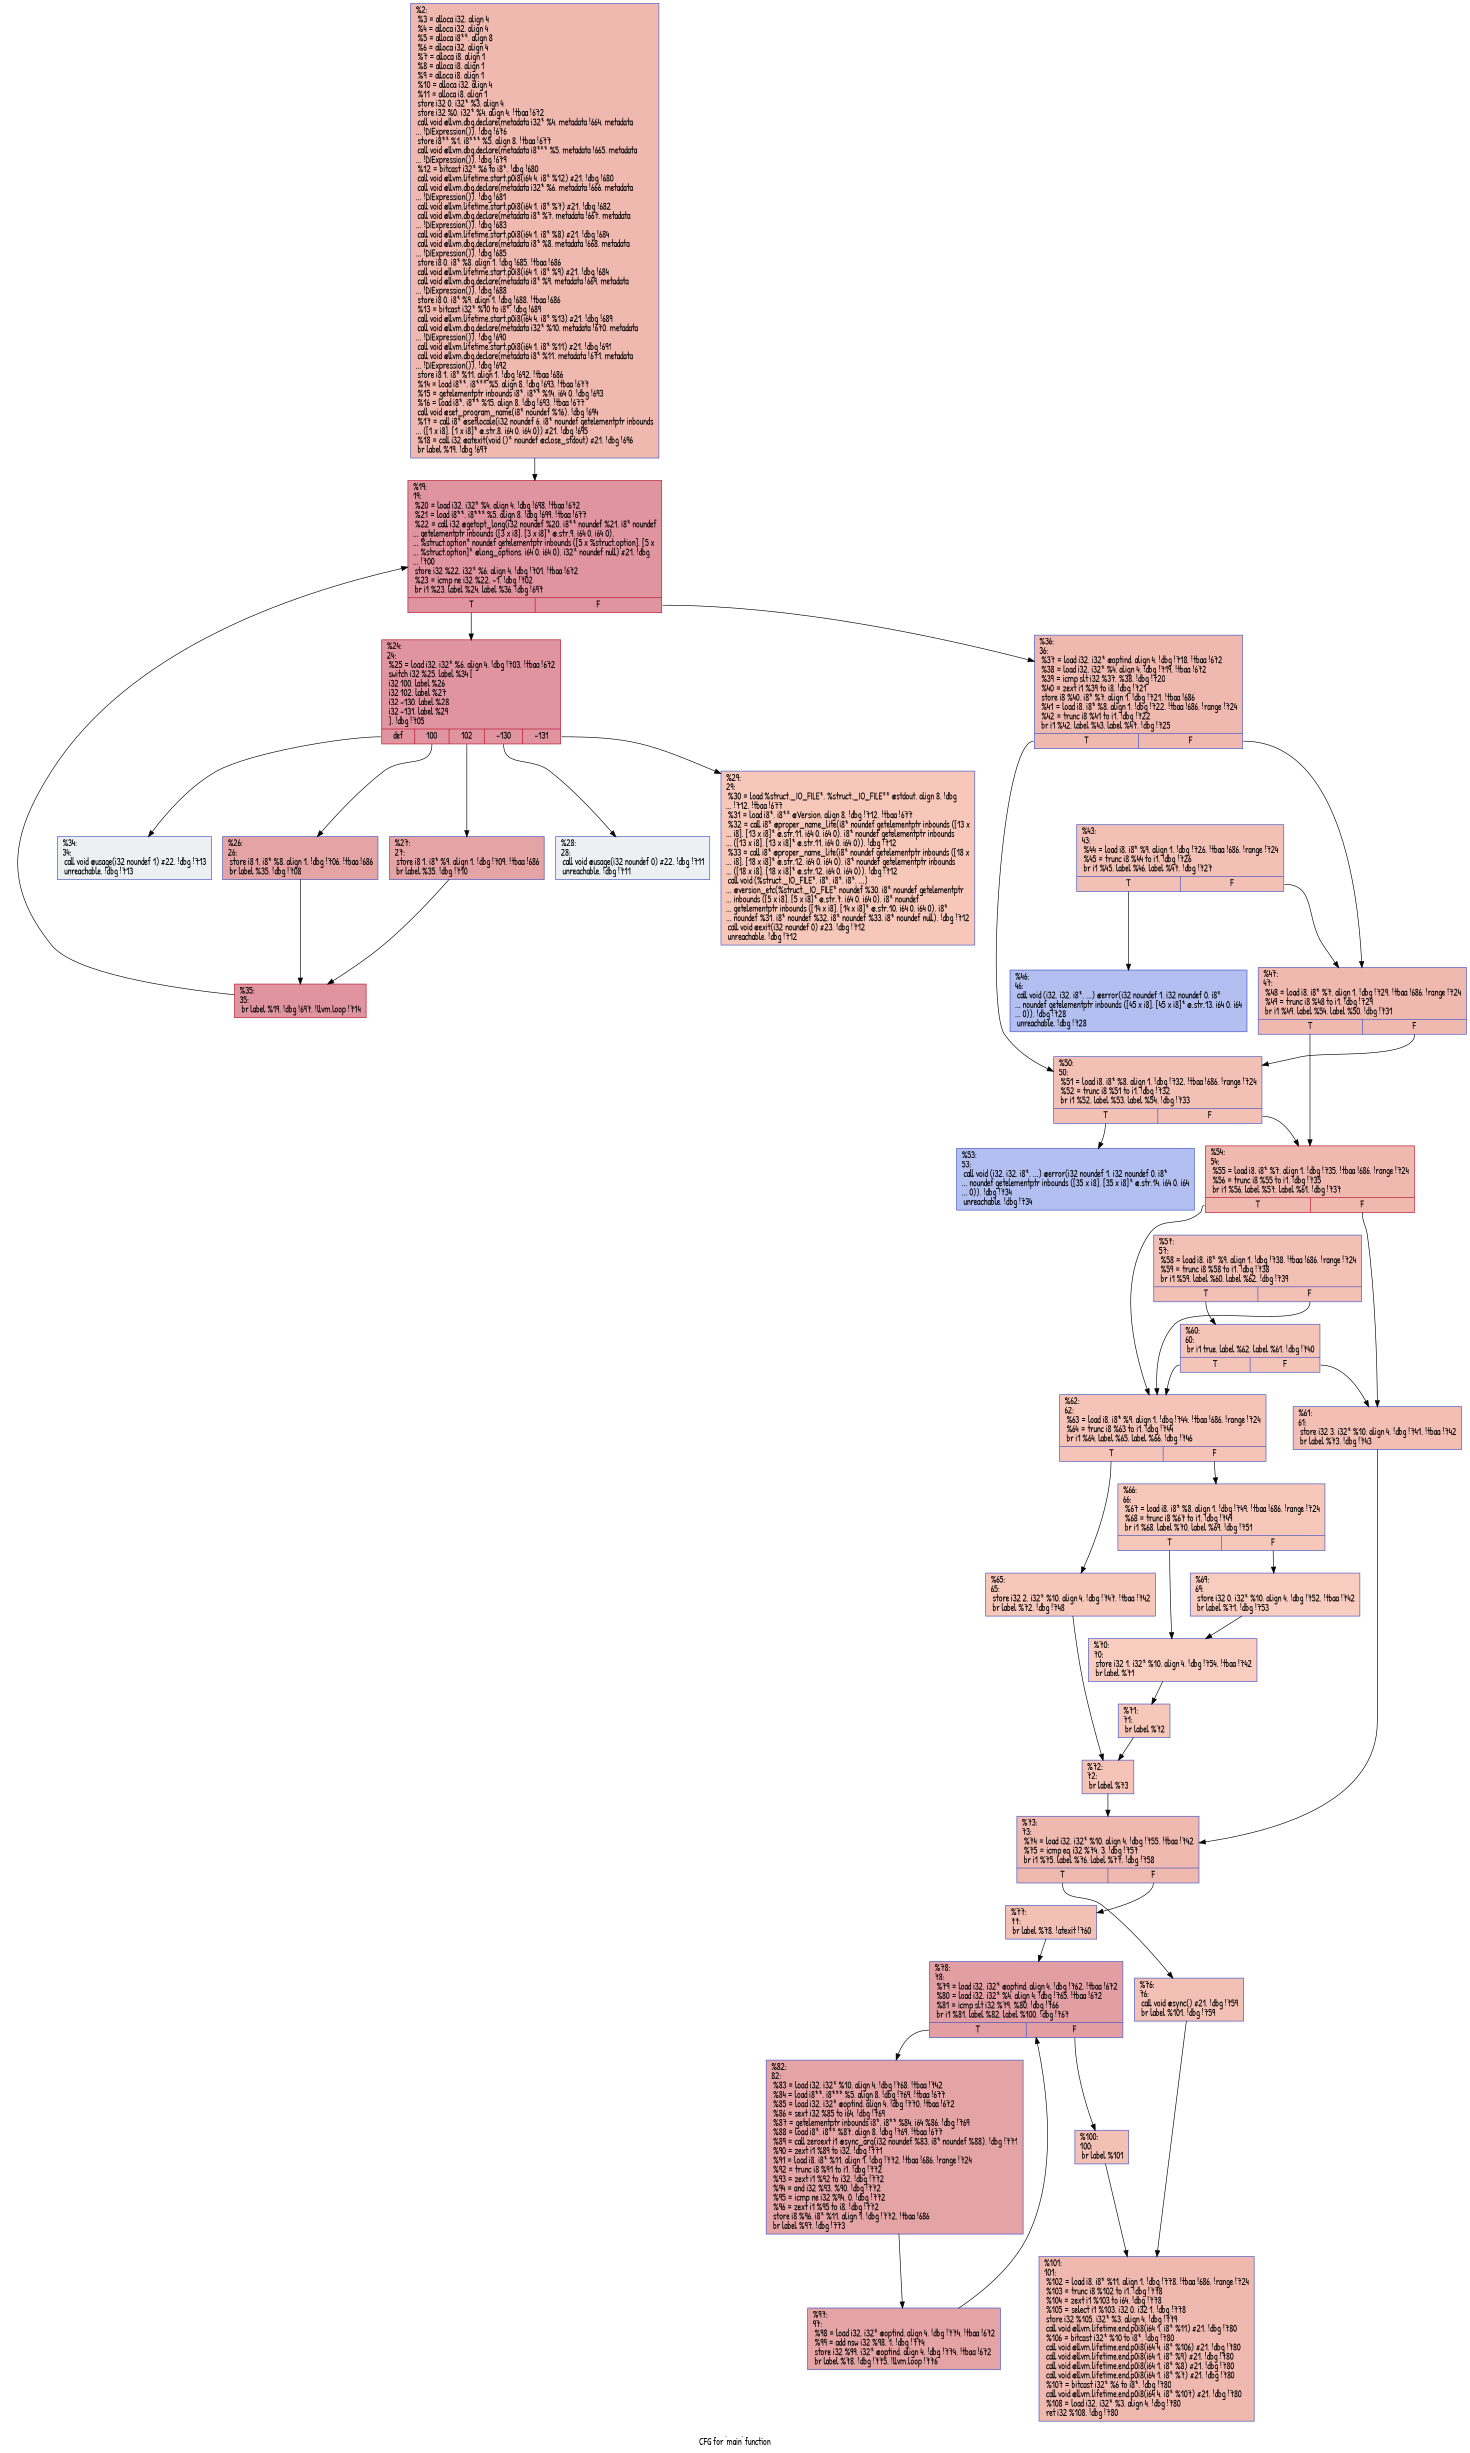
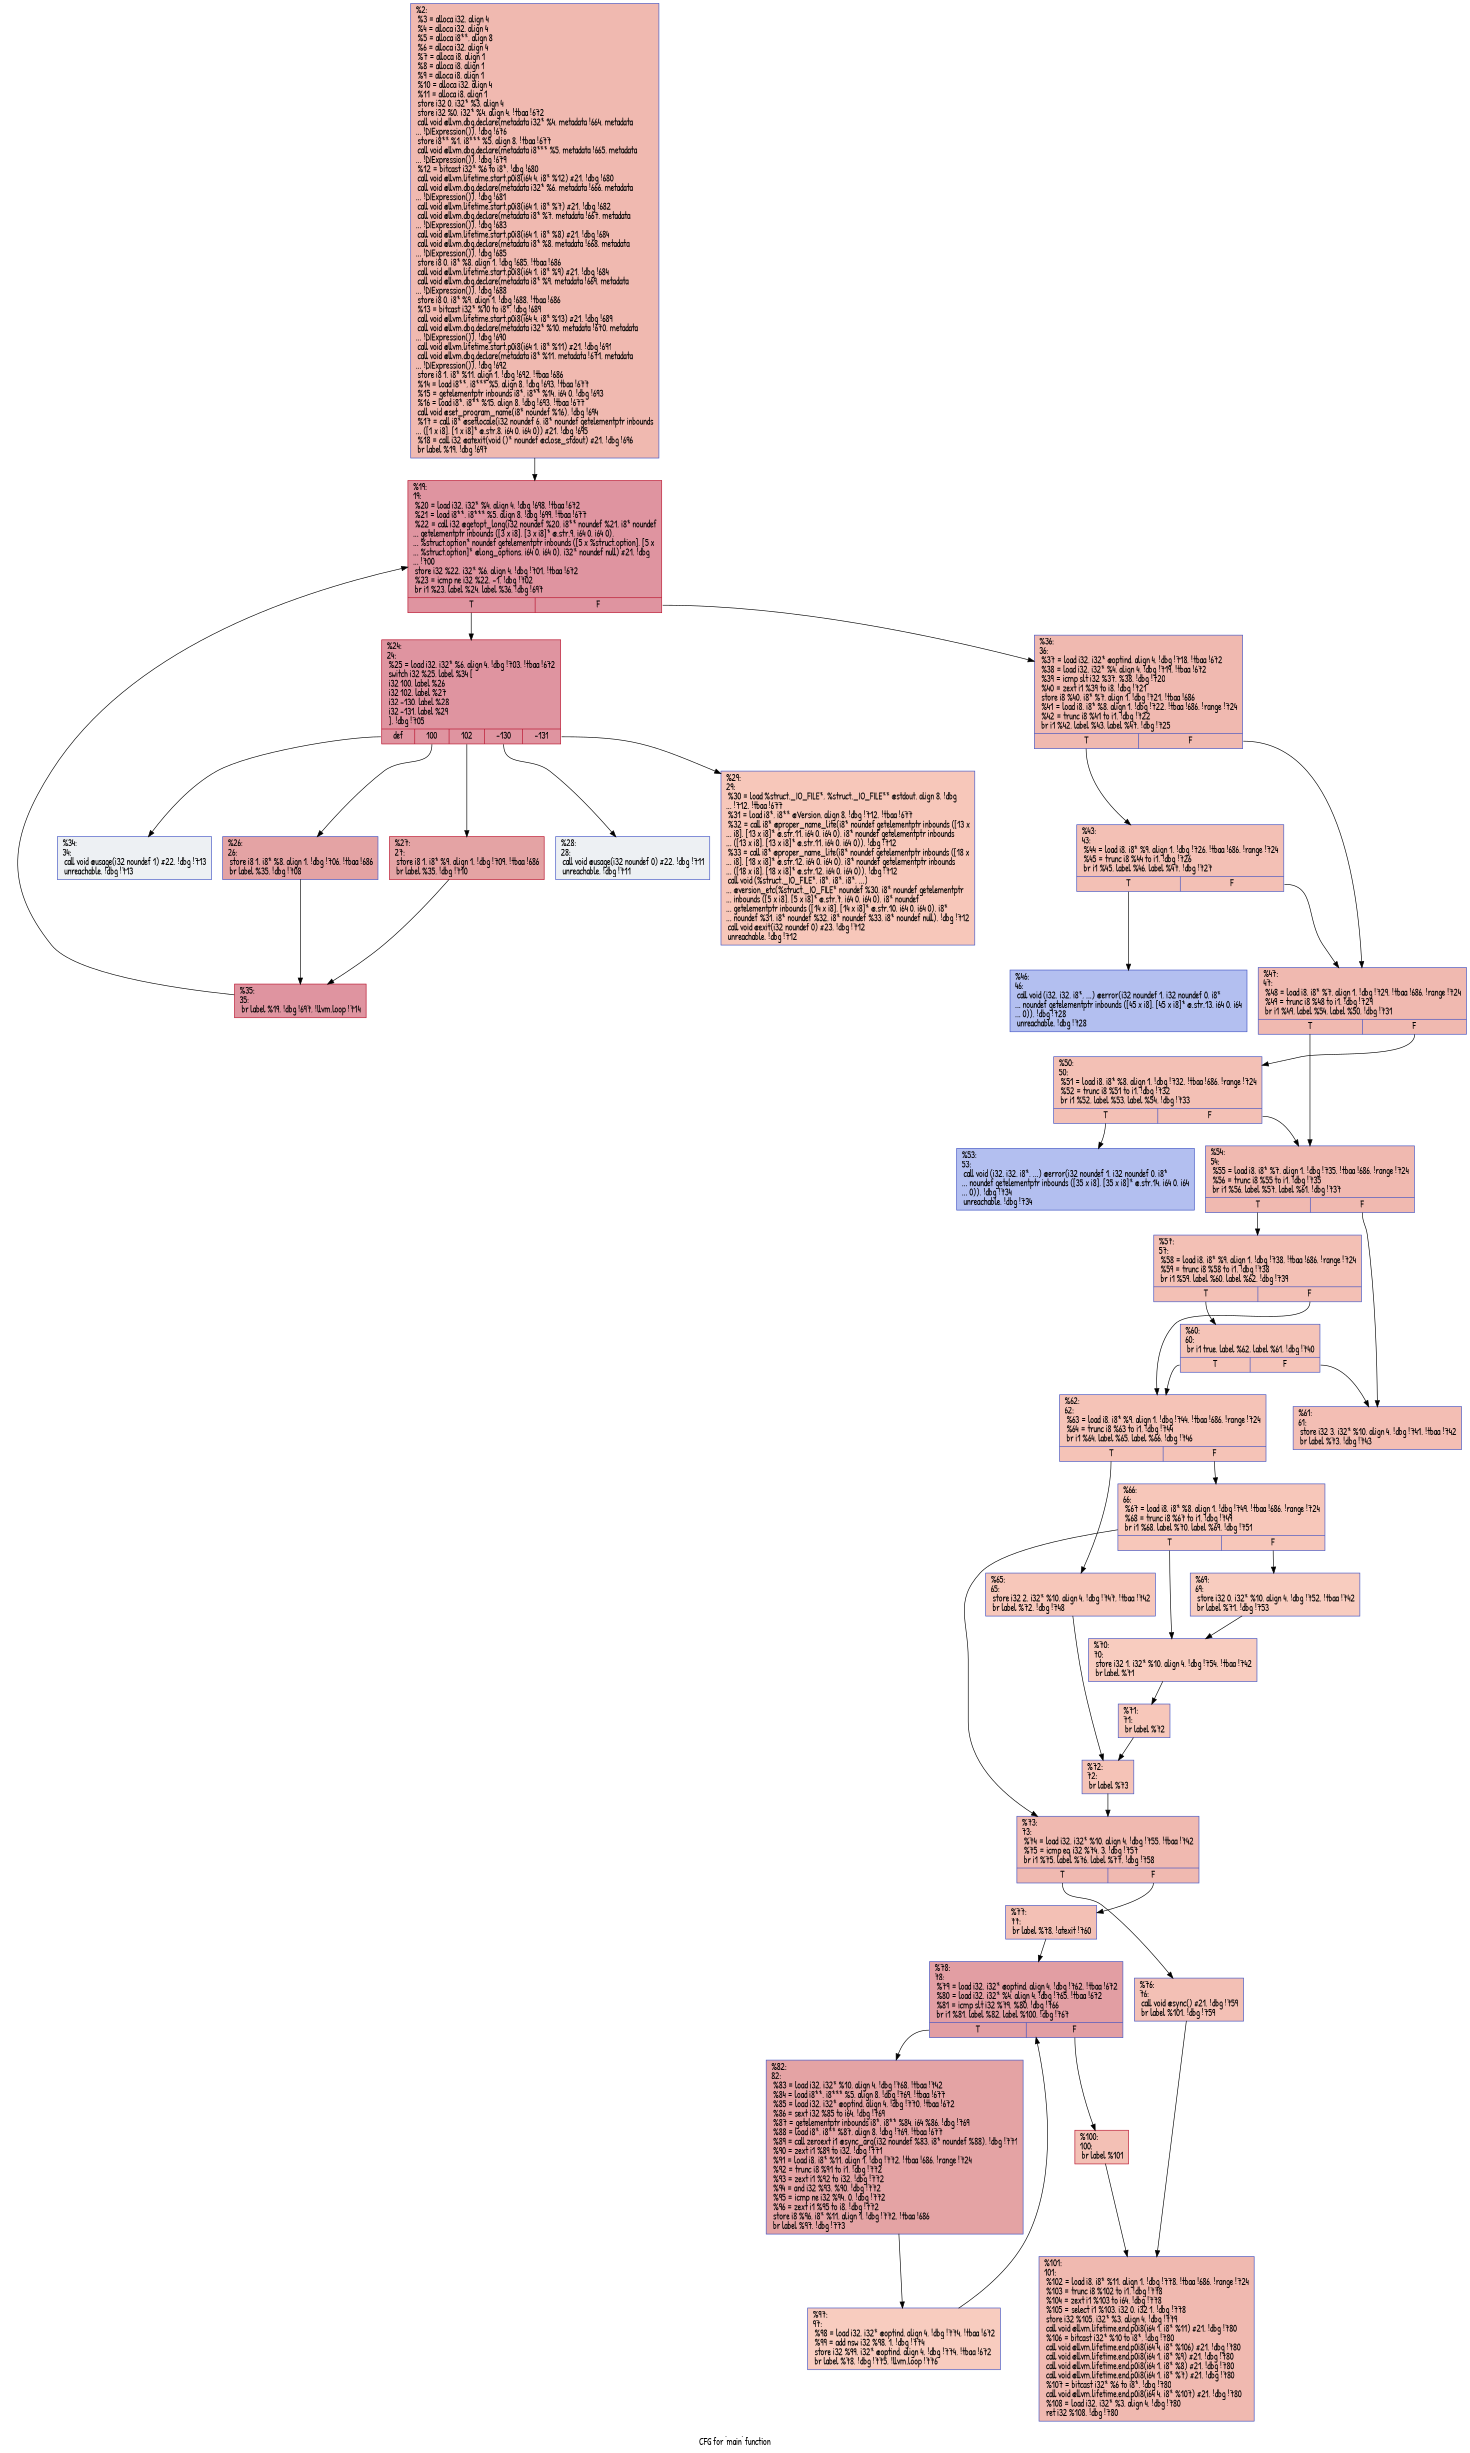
(467, 858) -> (467, 858)
(998, 913) -> (1098, 789)
(1310, 1179) -> (1310, 1179)
(1133, 1278) -> (1258, 1221)
(1377, 1700) -> (966, 1631)
(1102, 2147) -> (1102, 2147)
(904, 2339) -> (904, 2339)
